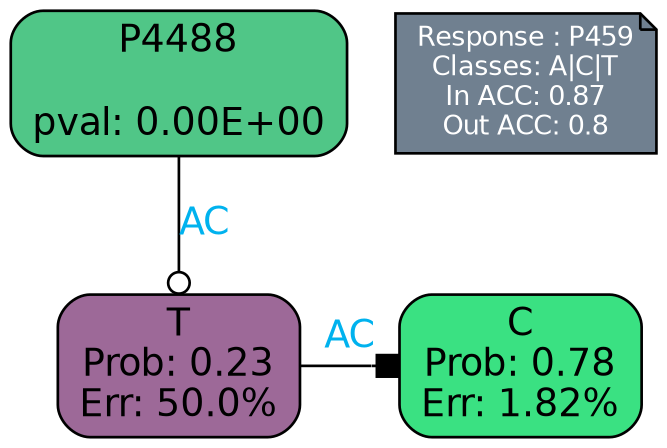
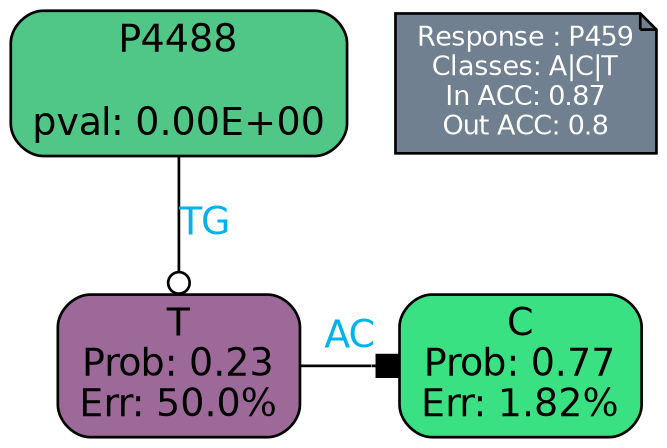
(204, 225) -> (204, 225)
(521, 366) -> (521, 366)
